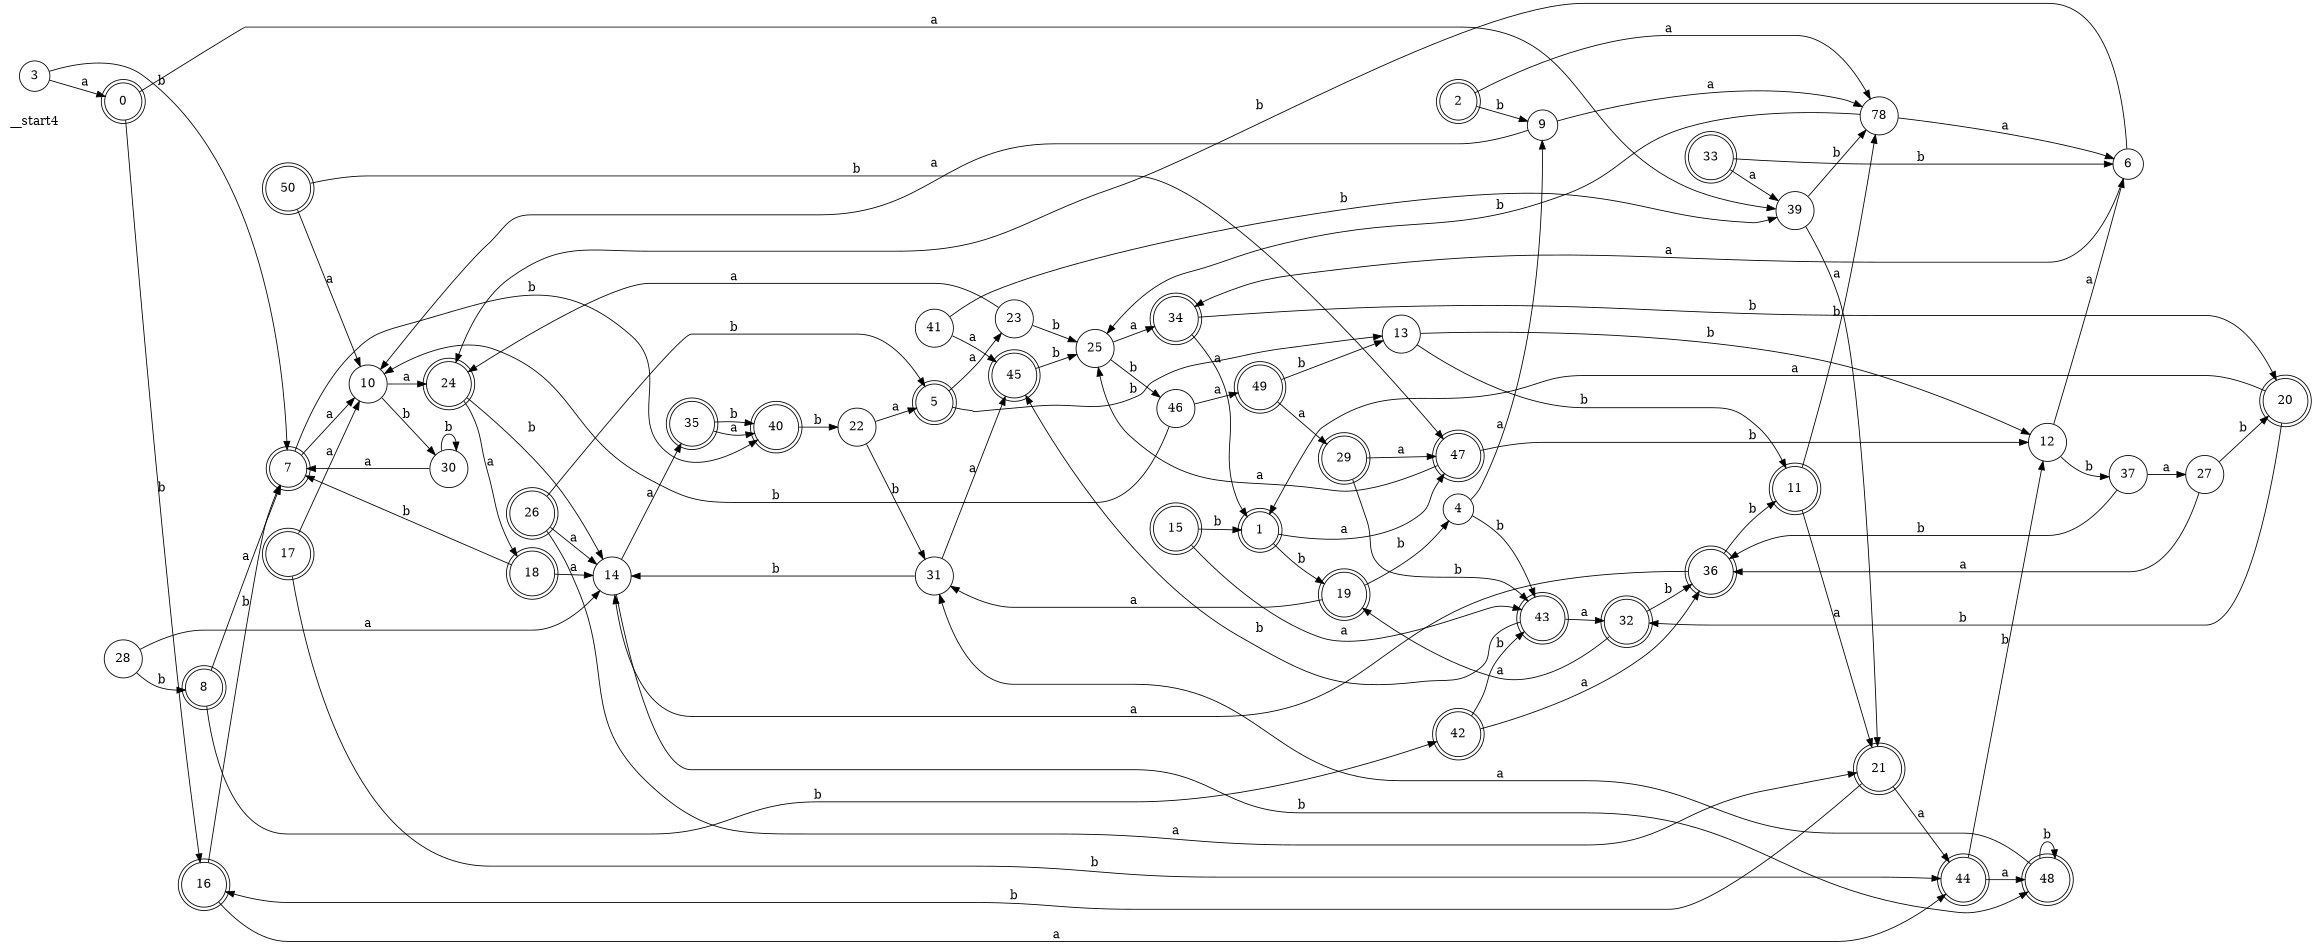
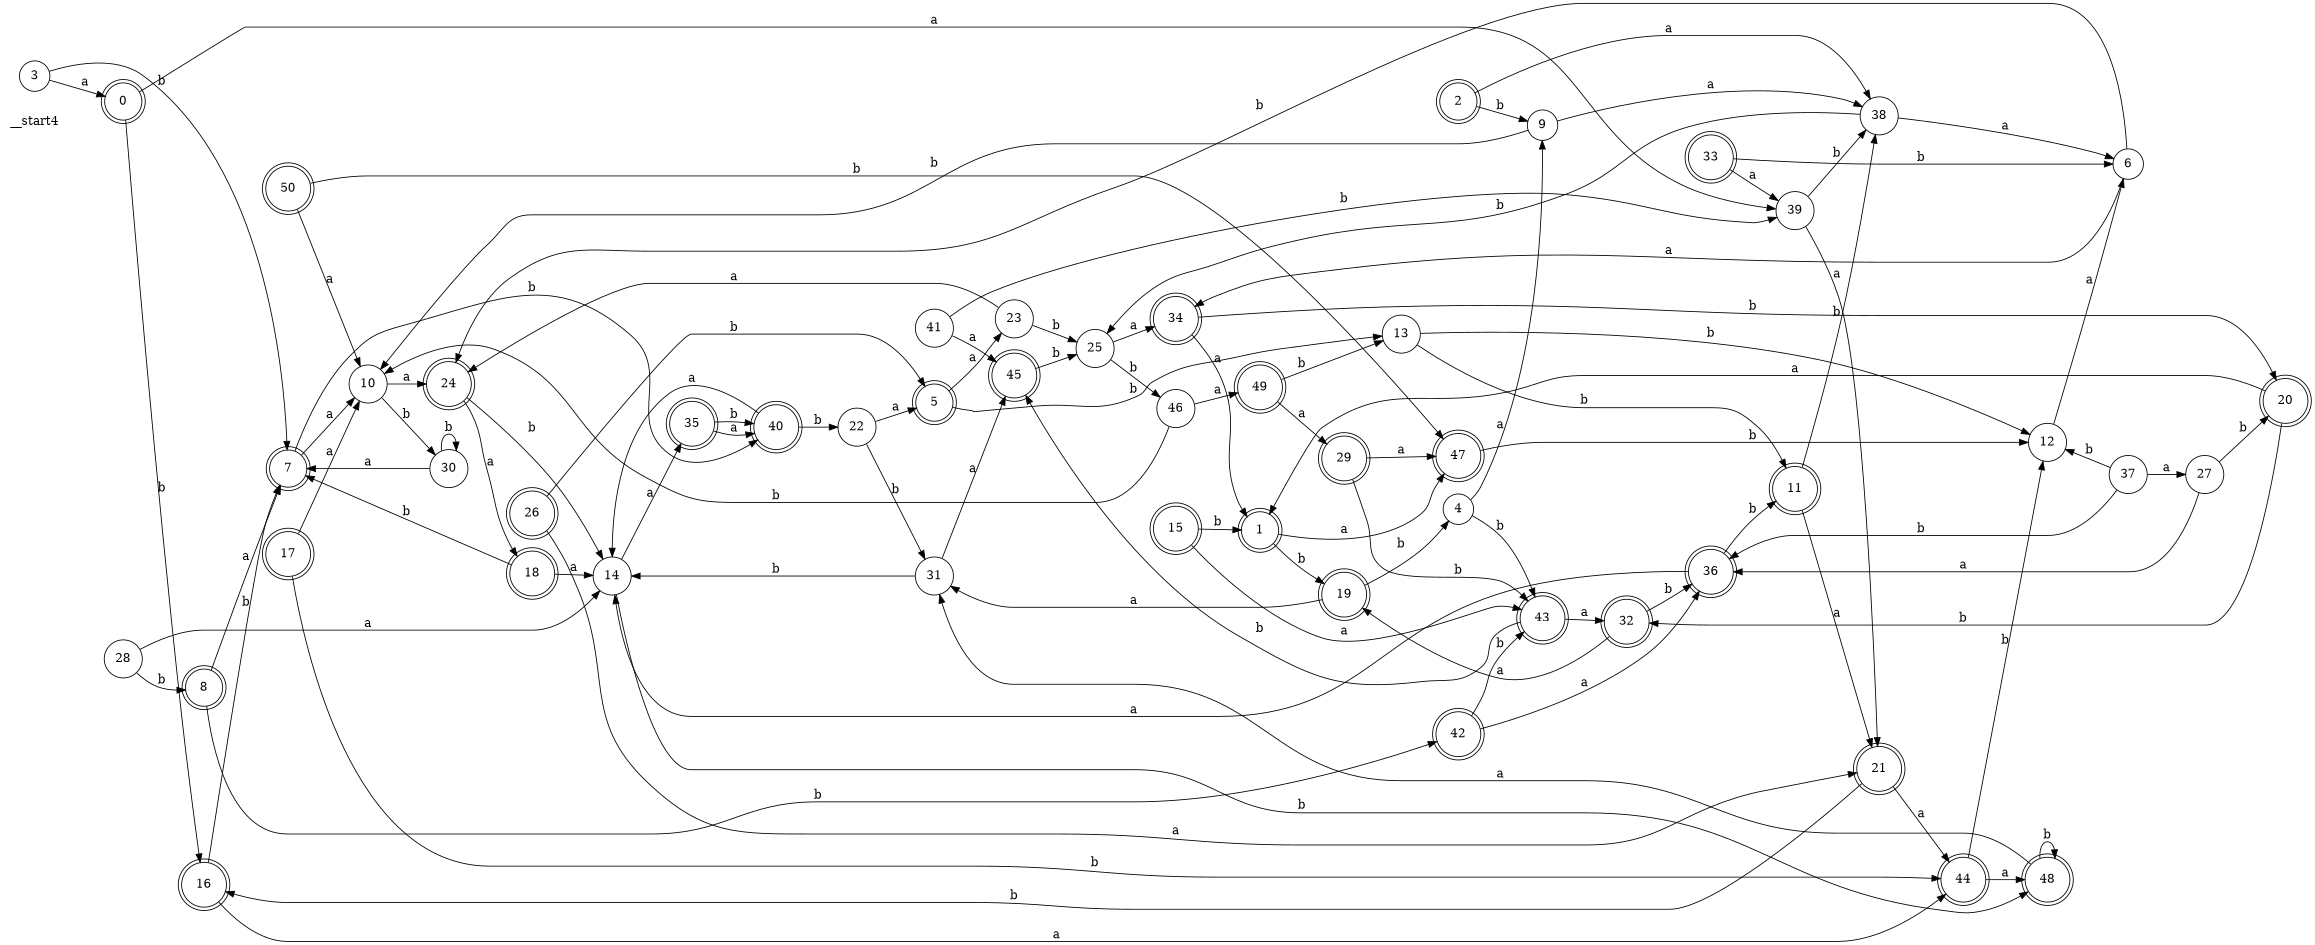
(1879, 116) -> (1879, 116)
(934, 164) -> (934, 164)
(2079, 471) -> (2092, 460)
(1246, 483) -> none
(570, 543) -> (641, 426)
